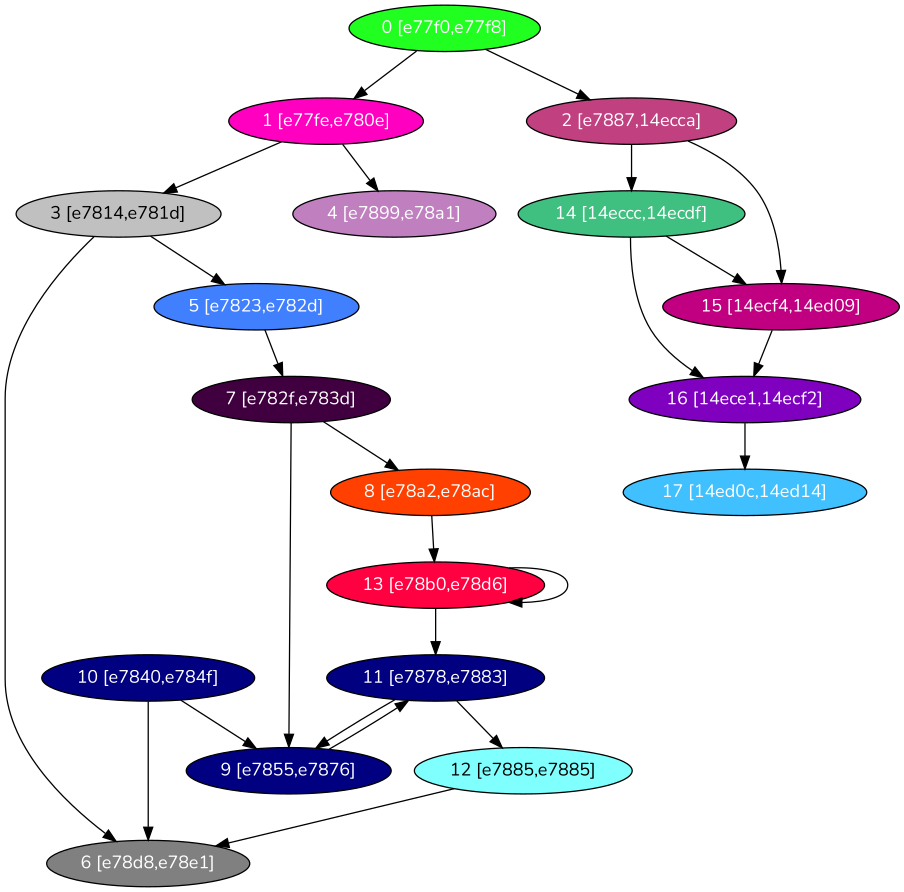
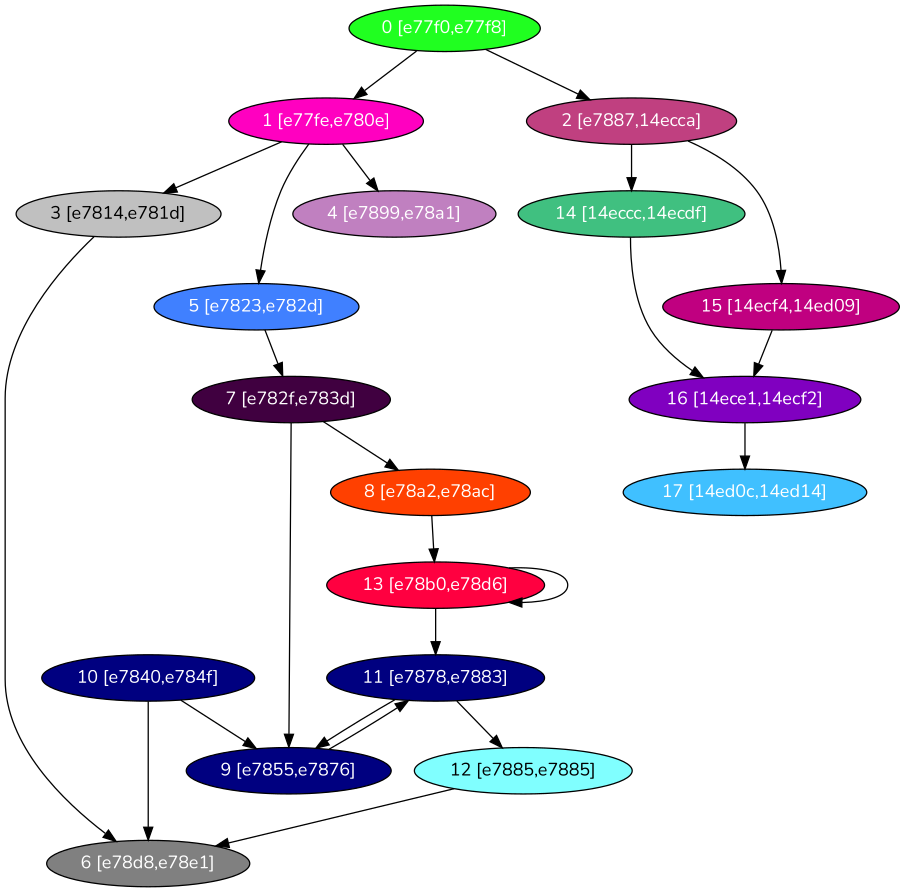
(182, 257) -> (276, 204)
(701, 257) -> none
